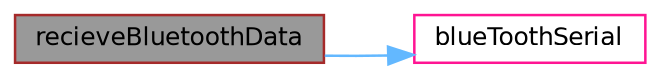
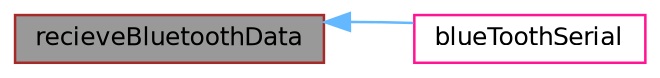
(356, 56) -> (382, 22)
